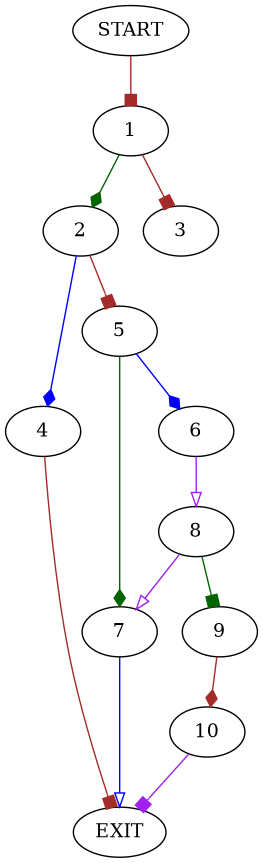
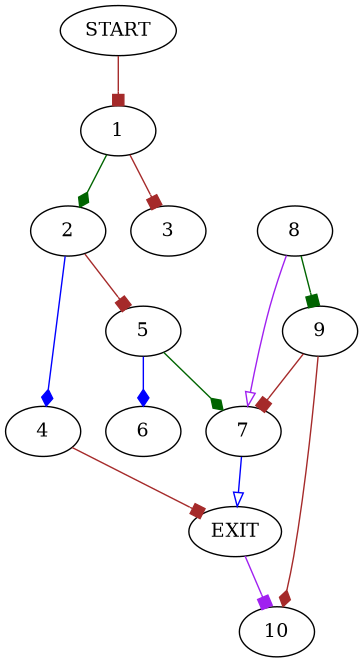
none -> (286, 376)
(196, 475) -> none
(169, 776) -> (253, 575)
